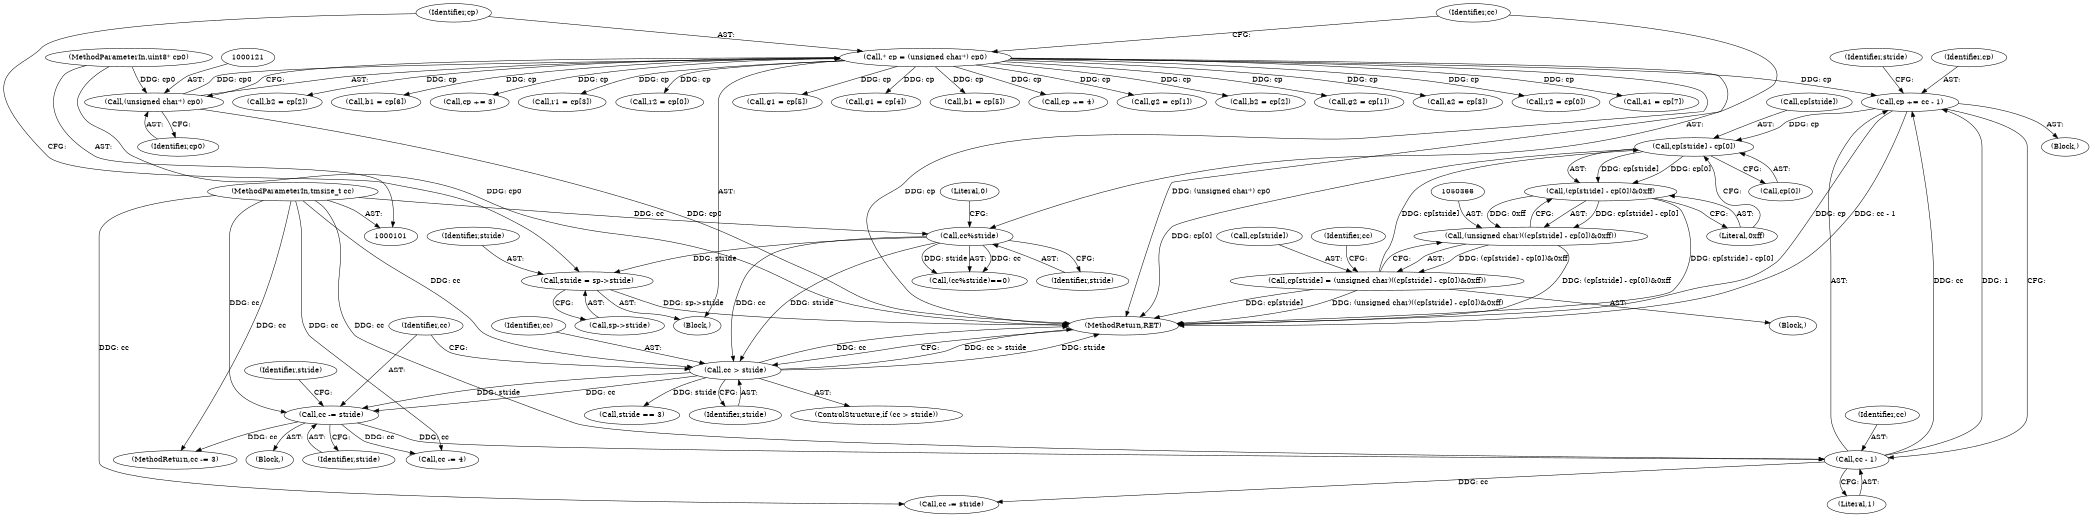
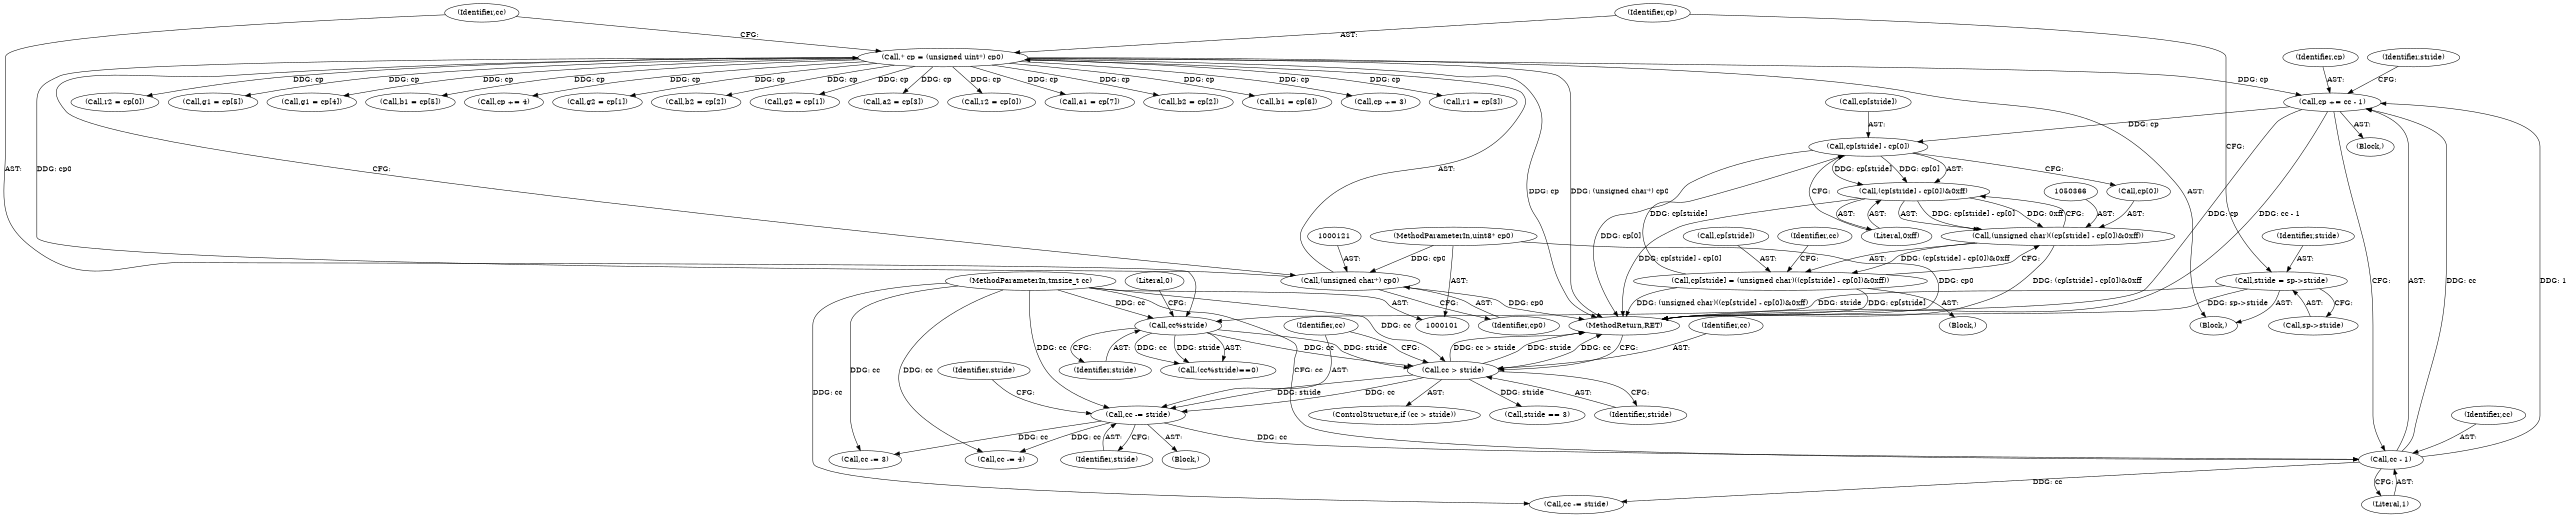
(925, 58) -> (943, 58)
(1765, 164) -> (2121, 216)
(1720, 214) -> (1848, 214)
(772, 246) -> (1674, 313)
(369, 326) -> (1309, 371)
(175, 460) -> (865, 460)
